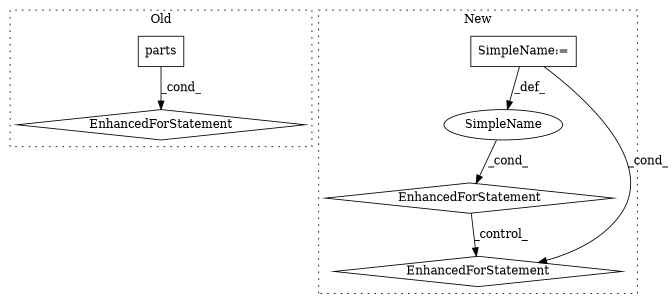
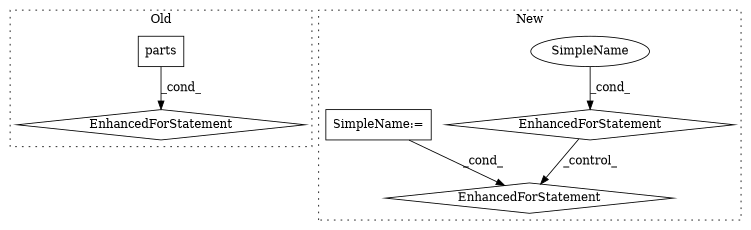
(515, 84) -> none
